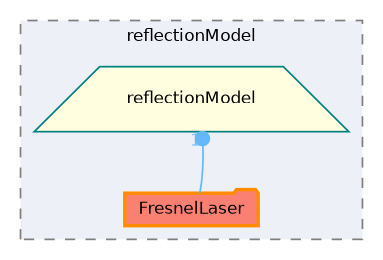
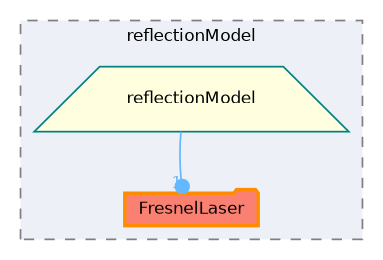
(203, 170) -> (180, 156)
